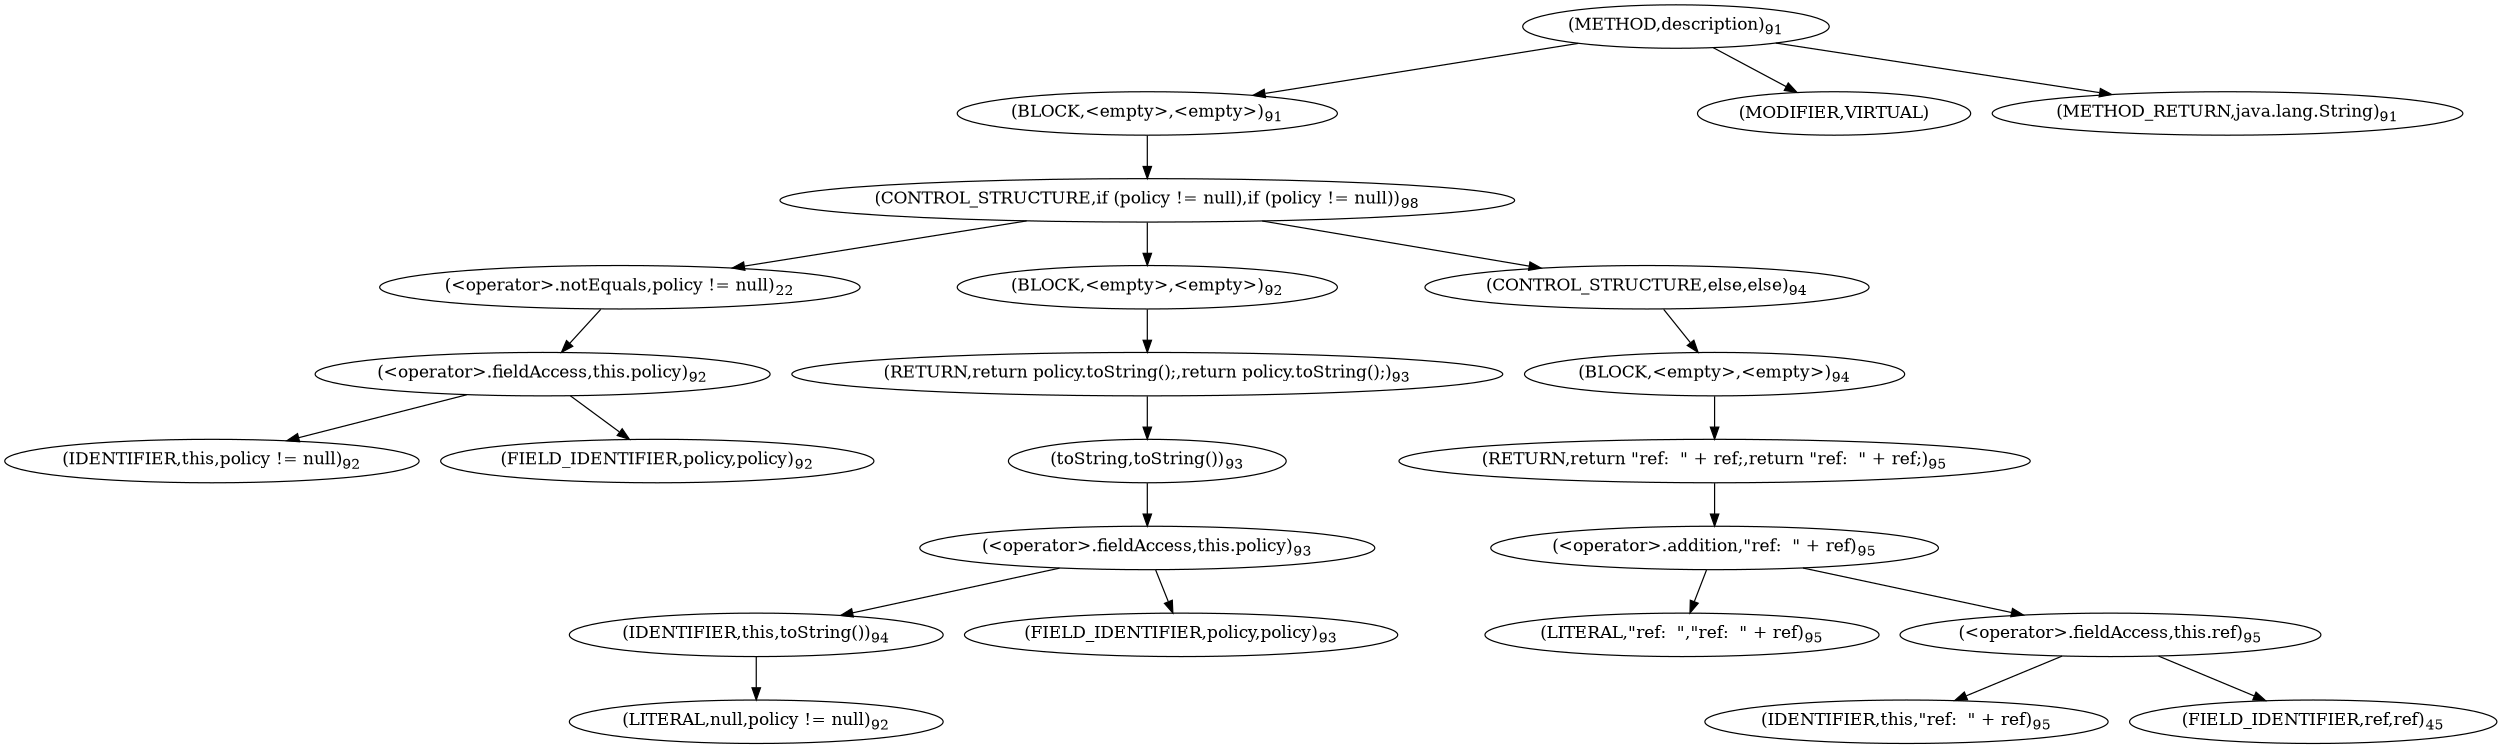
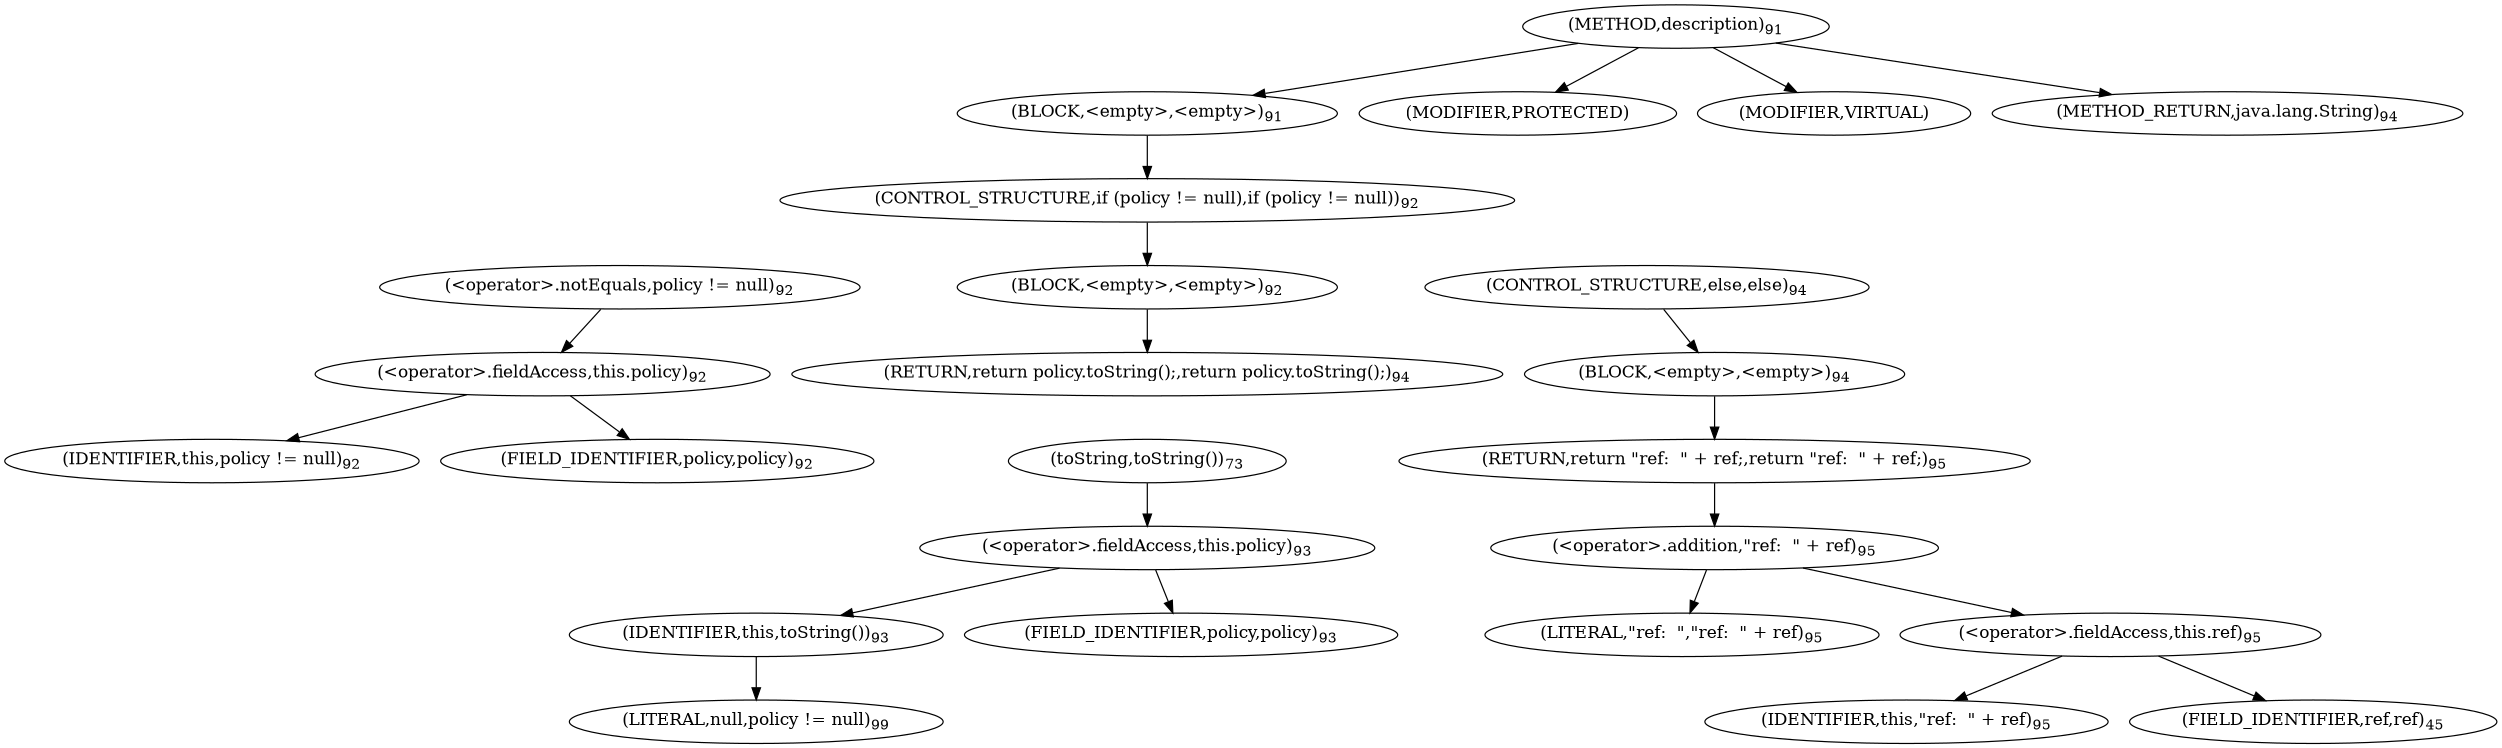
(2389, 112) -> (2389, 112)
none -> (1518, 113)
(1410, 199) -> (1410, 199)
(886, 243) -> none
(1396, 244) -> none
(785, 285) -> (785, 285)
(1401, 372) -> (1401, 372)
(1147, 412) -> none
(1235, 459) -> (1235, 459)
(881, 633) -> (881, 633)
(881, 720) -> (881, 720)
